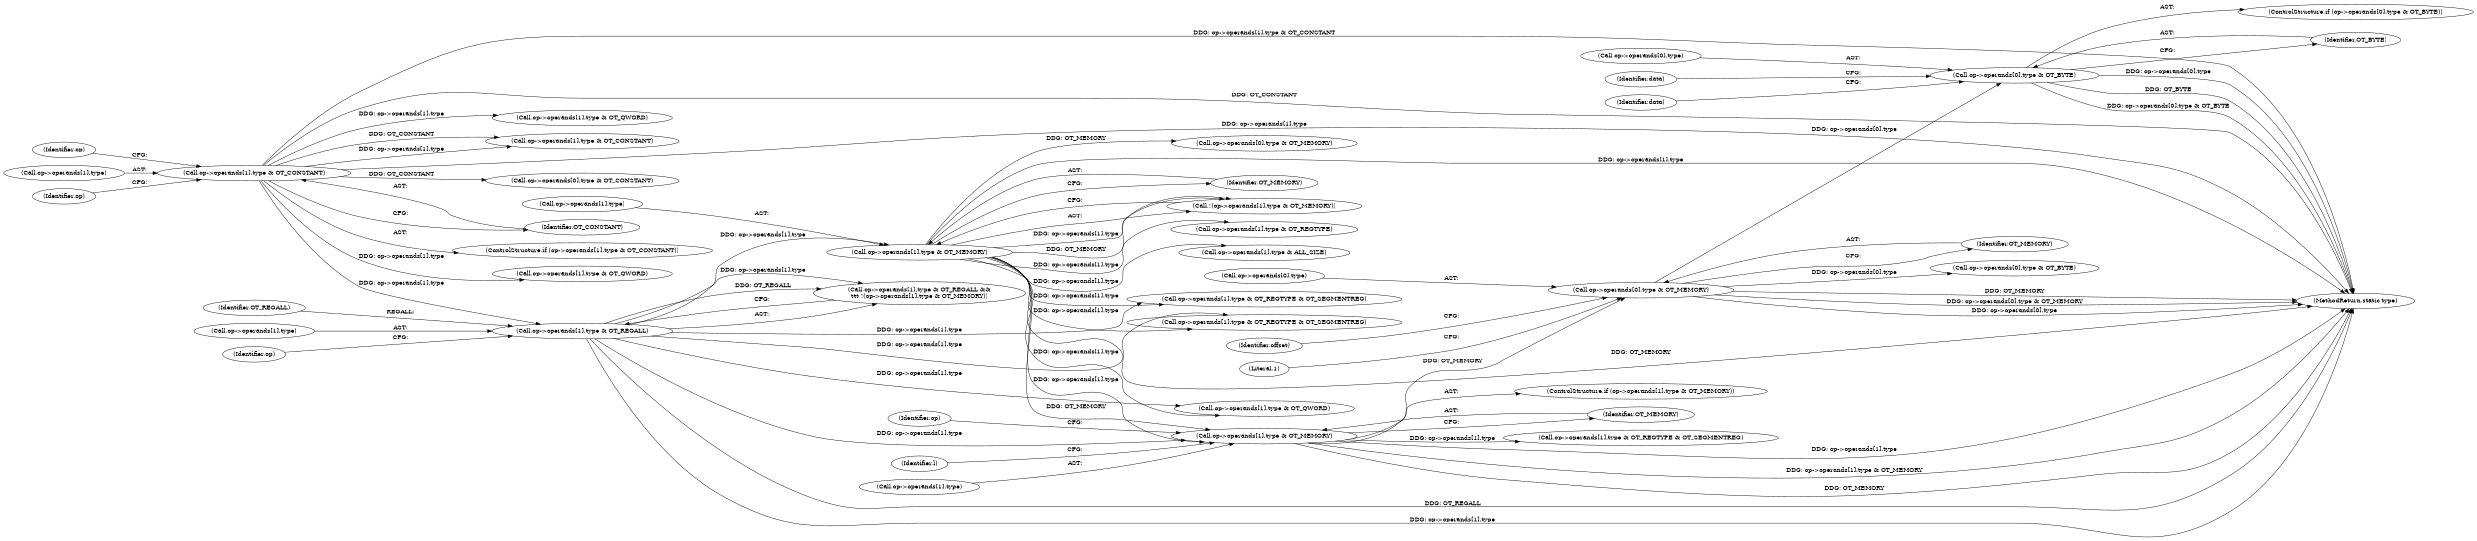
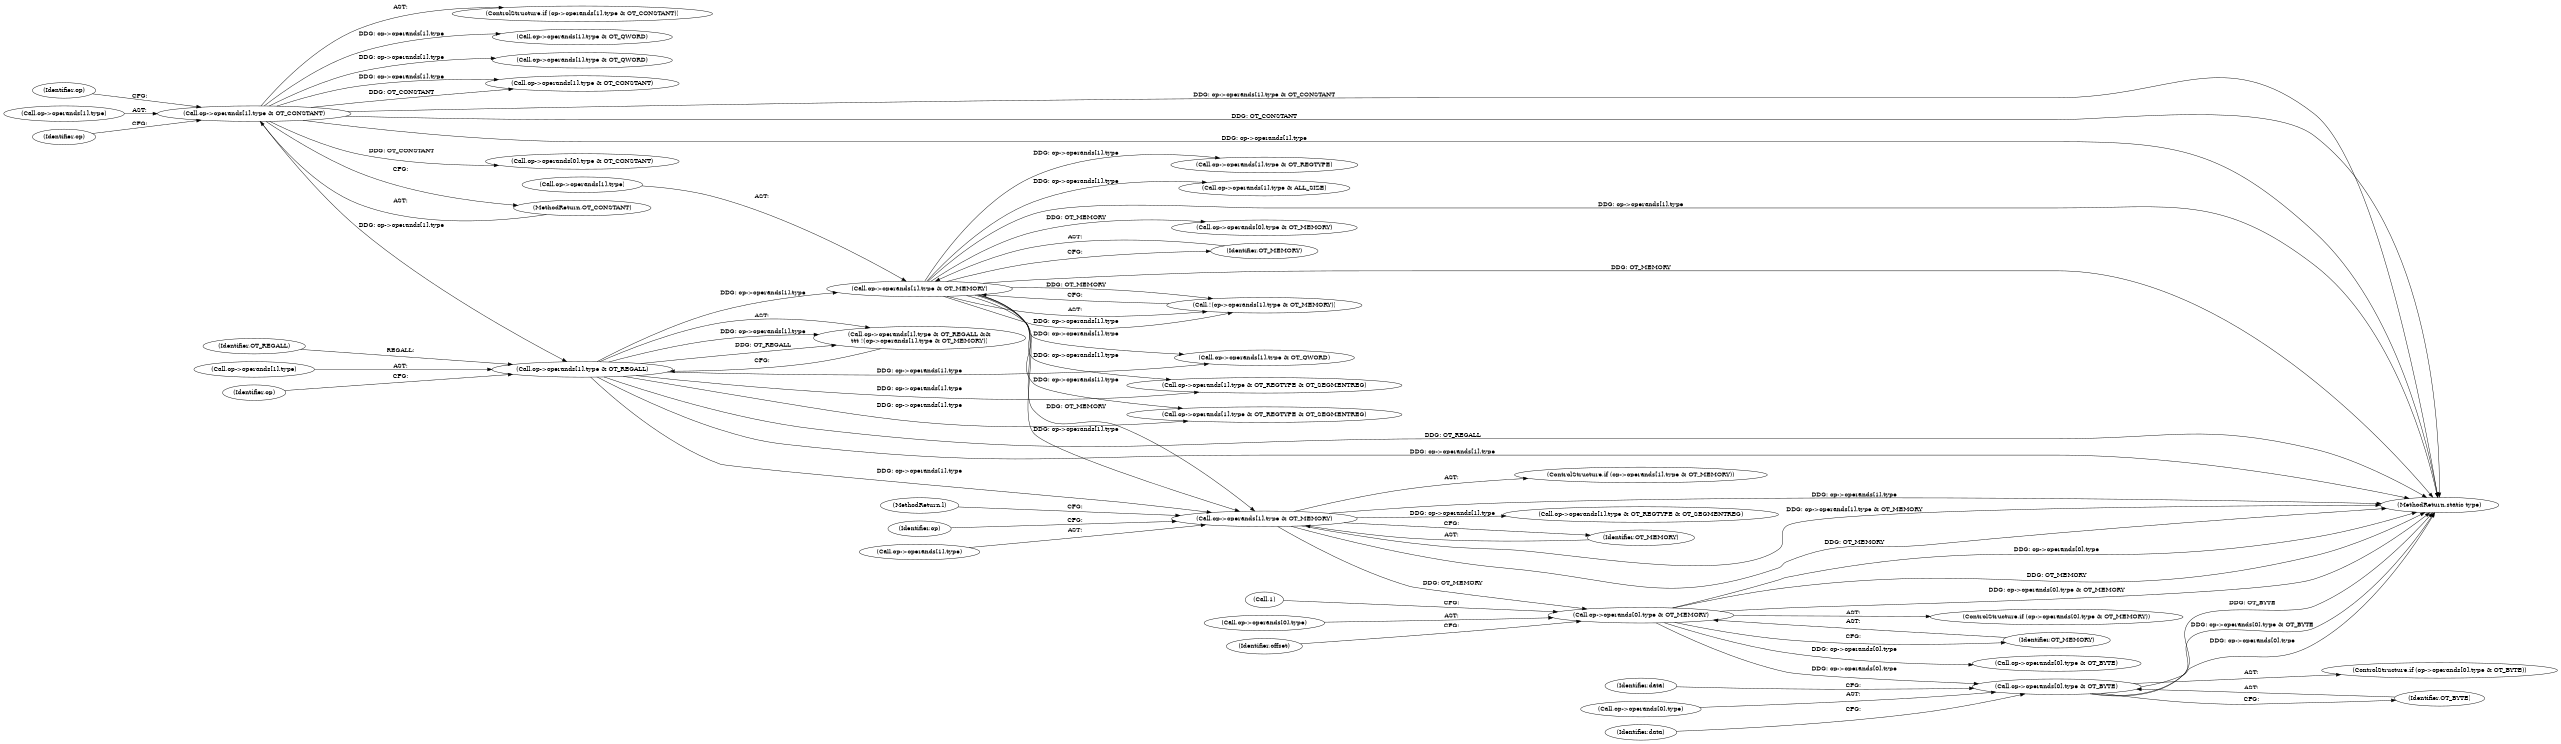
(582, 227) -> (582, 208)
(1264, 369) -> (1264, 600)
(920, 464) -> (920, 505)
none -> (2057, 617)
